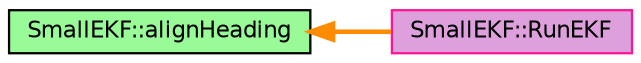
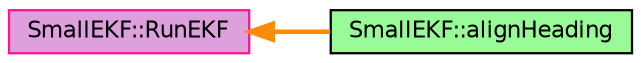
(362, 32) -> (302, 32)
